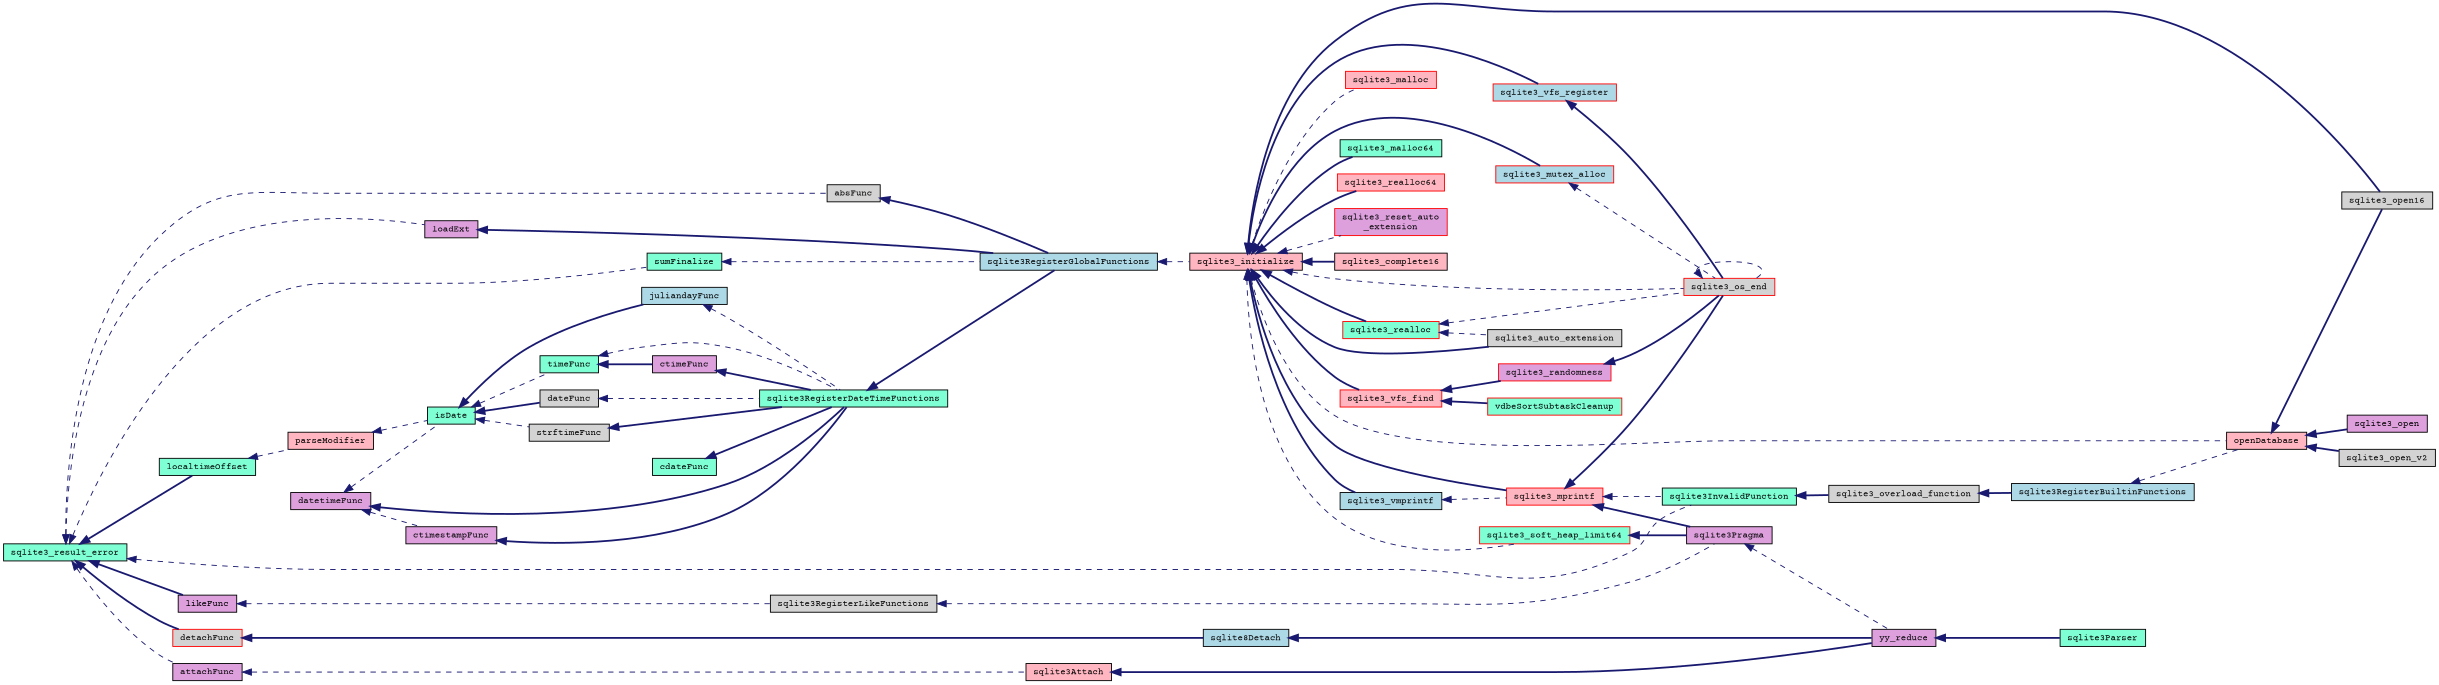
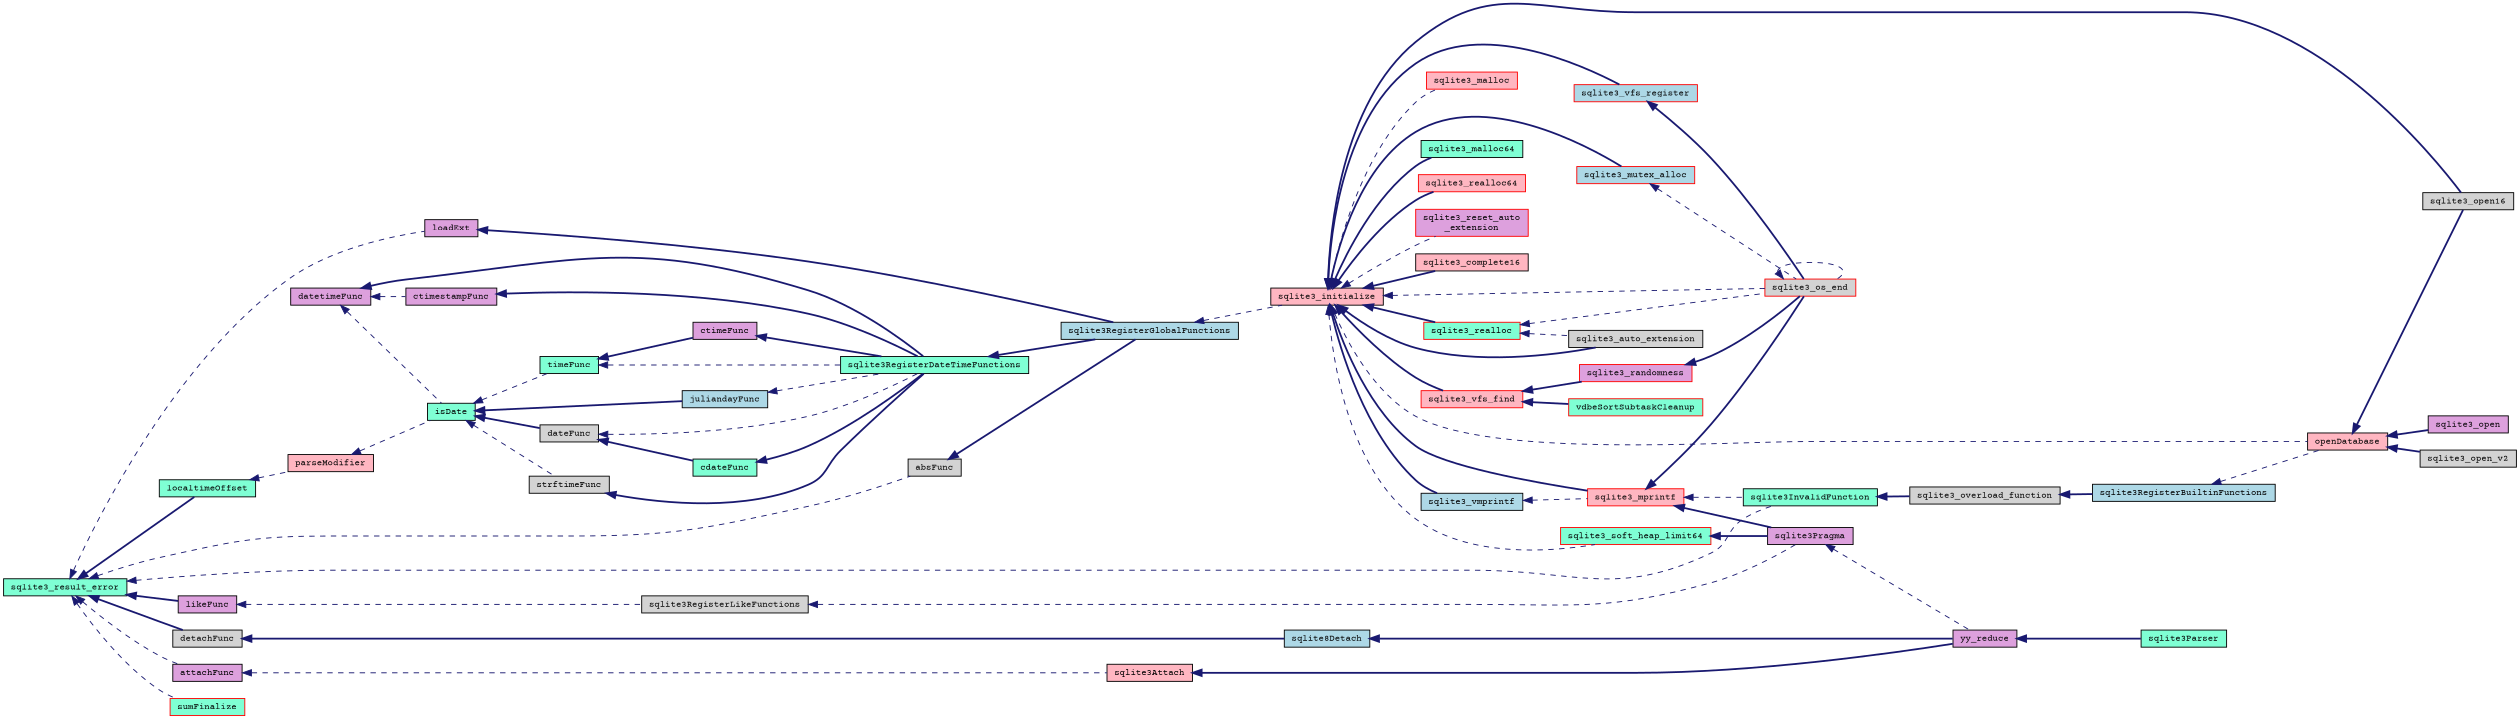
(684, 262) -> (207, 707)
(855, 262) -> none
none -> (650, 451)
(207, 638) -> (207, 639)
